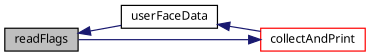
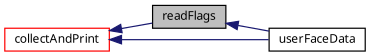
(245, 29) -> (195, 40)
